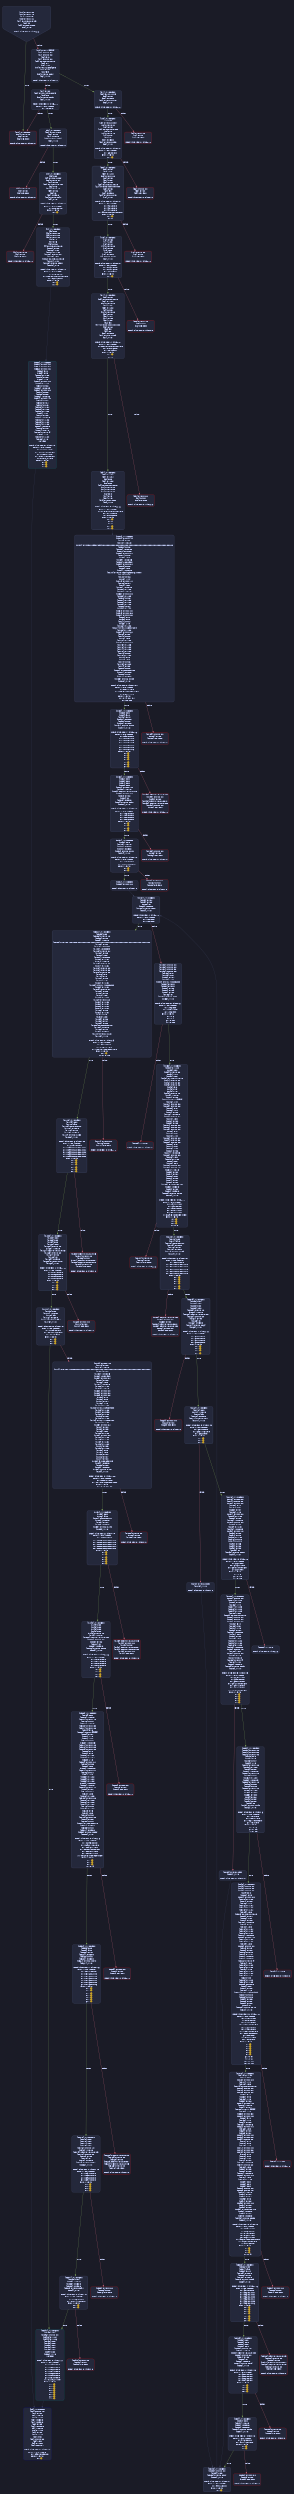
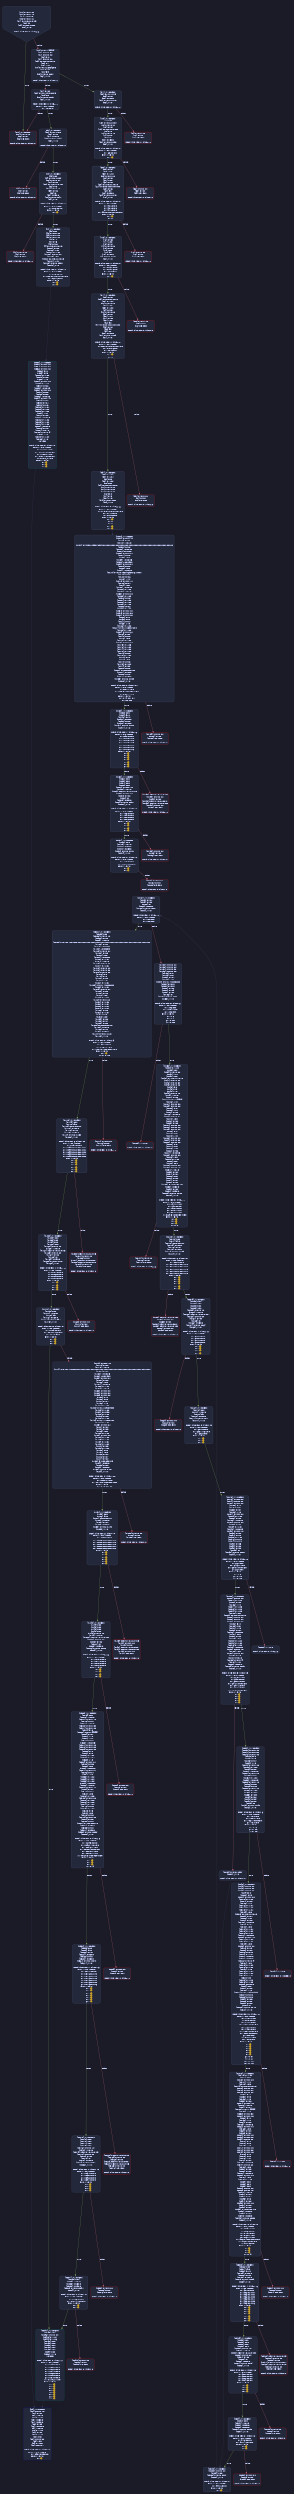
(124, 885) -> none
(201, 1587) -> none
(278, 1974) -> (278, 1974)
